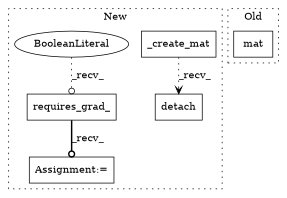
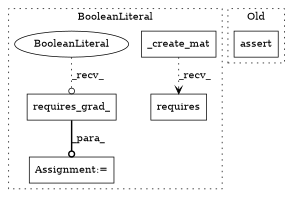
(115, 17) -> (115, 17)
(253, 44) -> (256, 44)
(179, 107) -> (179, 107)
(88, 139) -> (88, 139)
